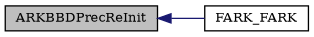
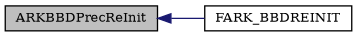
(257, 18) -> (278, 18)
